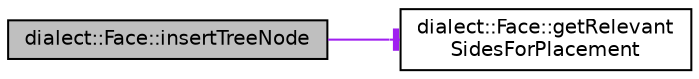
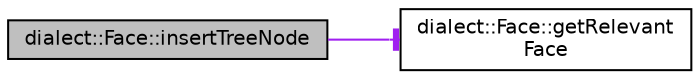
(546, 40) -> (546, 40)
